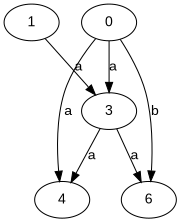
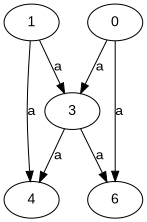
(62, 101) -> (27, 106)
(155, 111) -> (119, 111)
